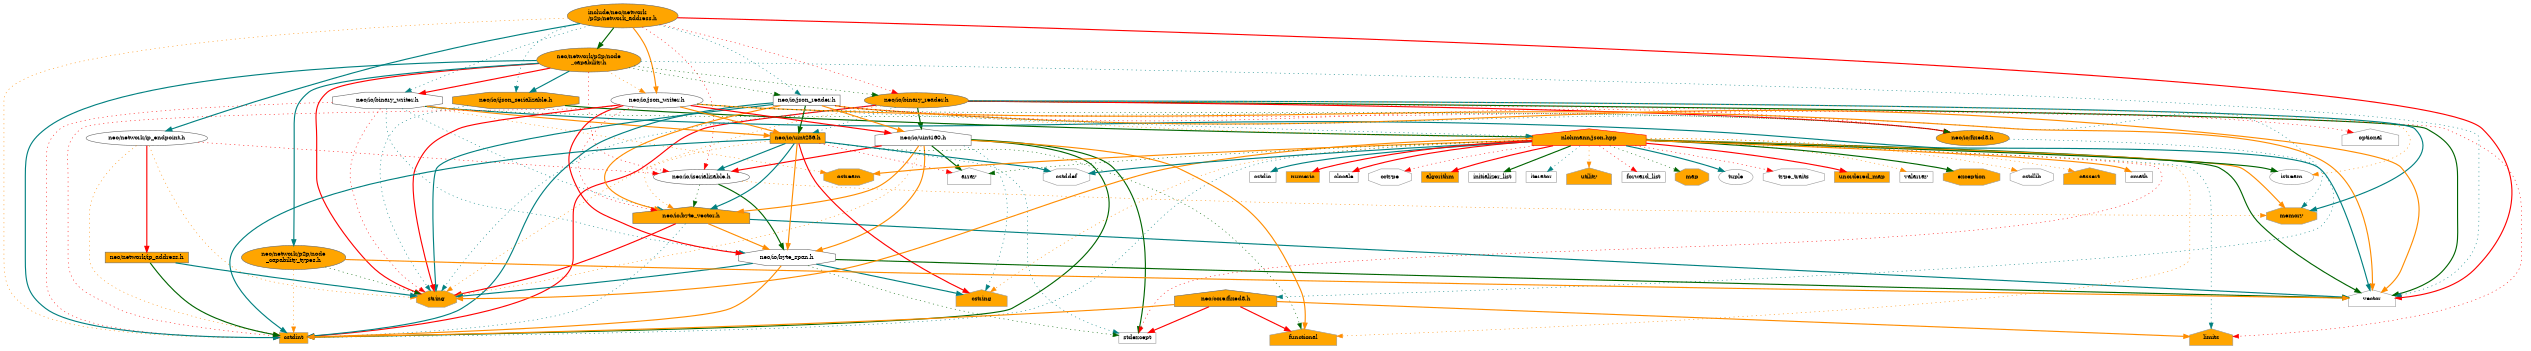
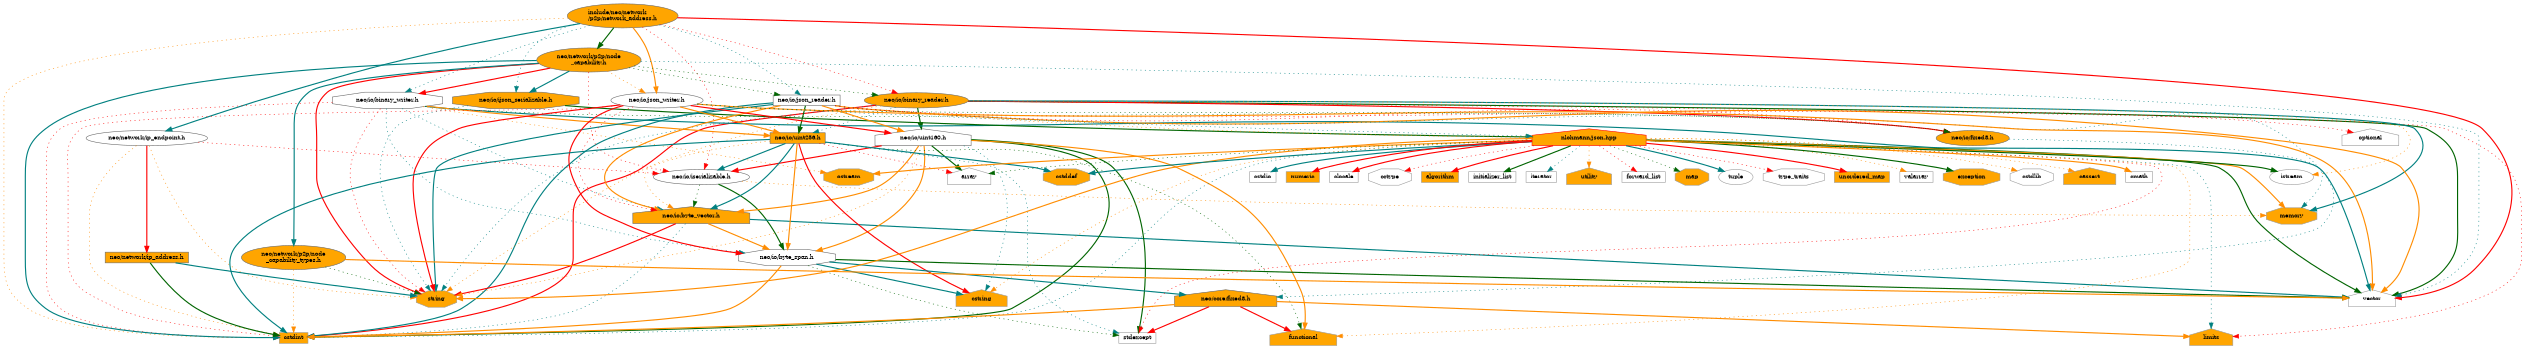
(1066, 177) -> (1066, 177)
(608, 281) -> (1022, 280)
